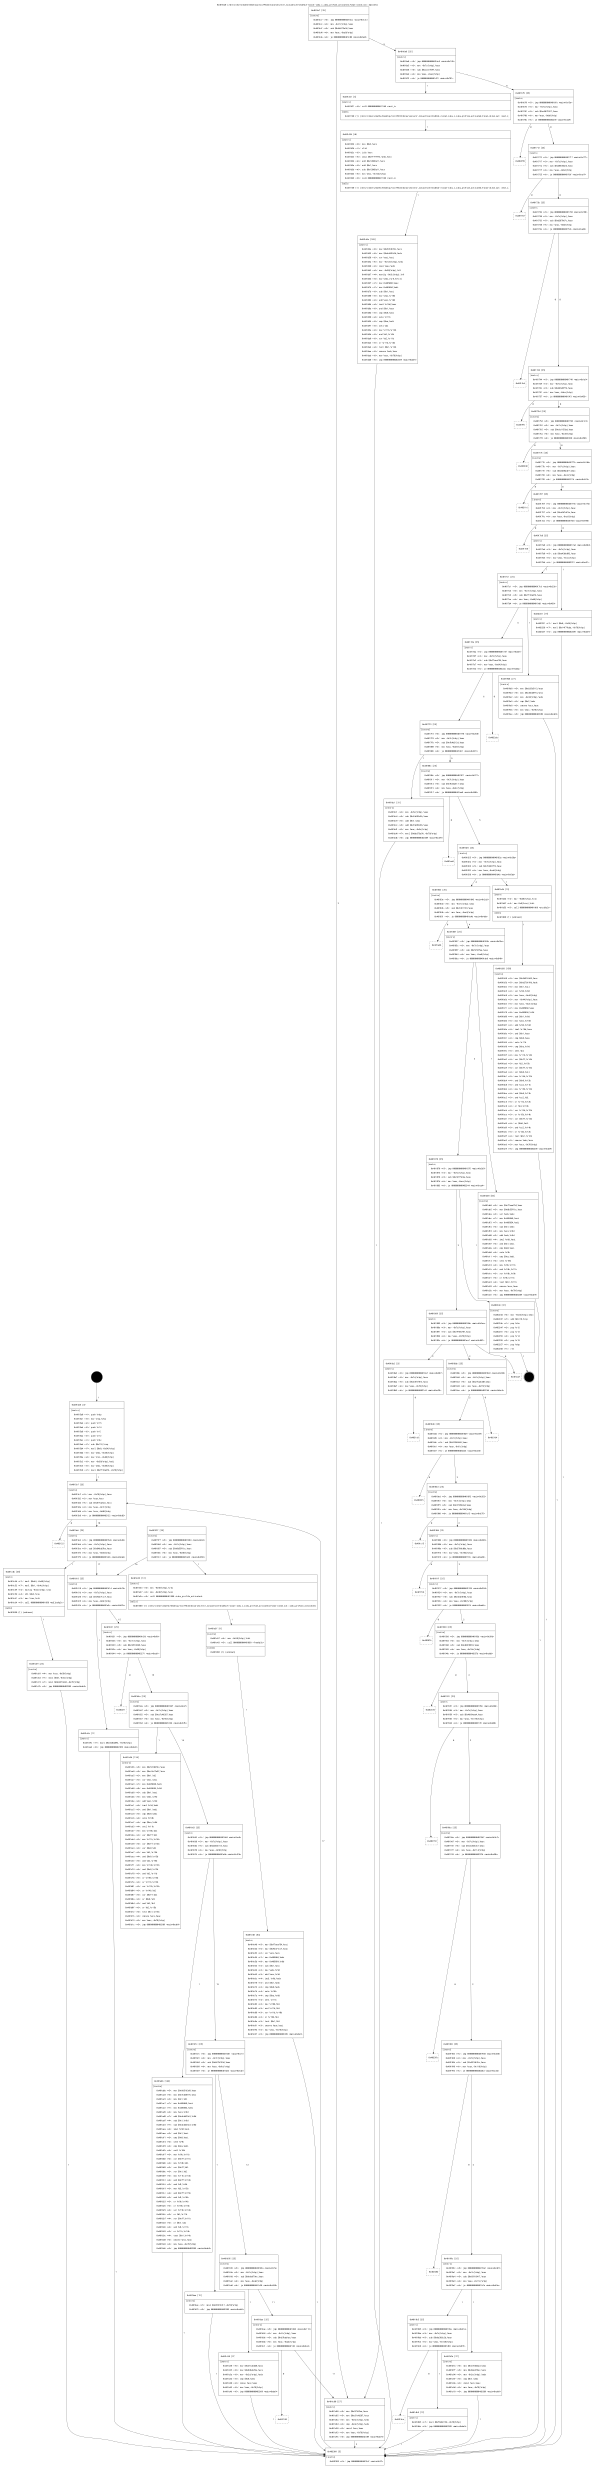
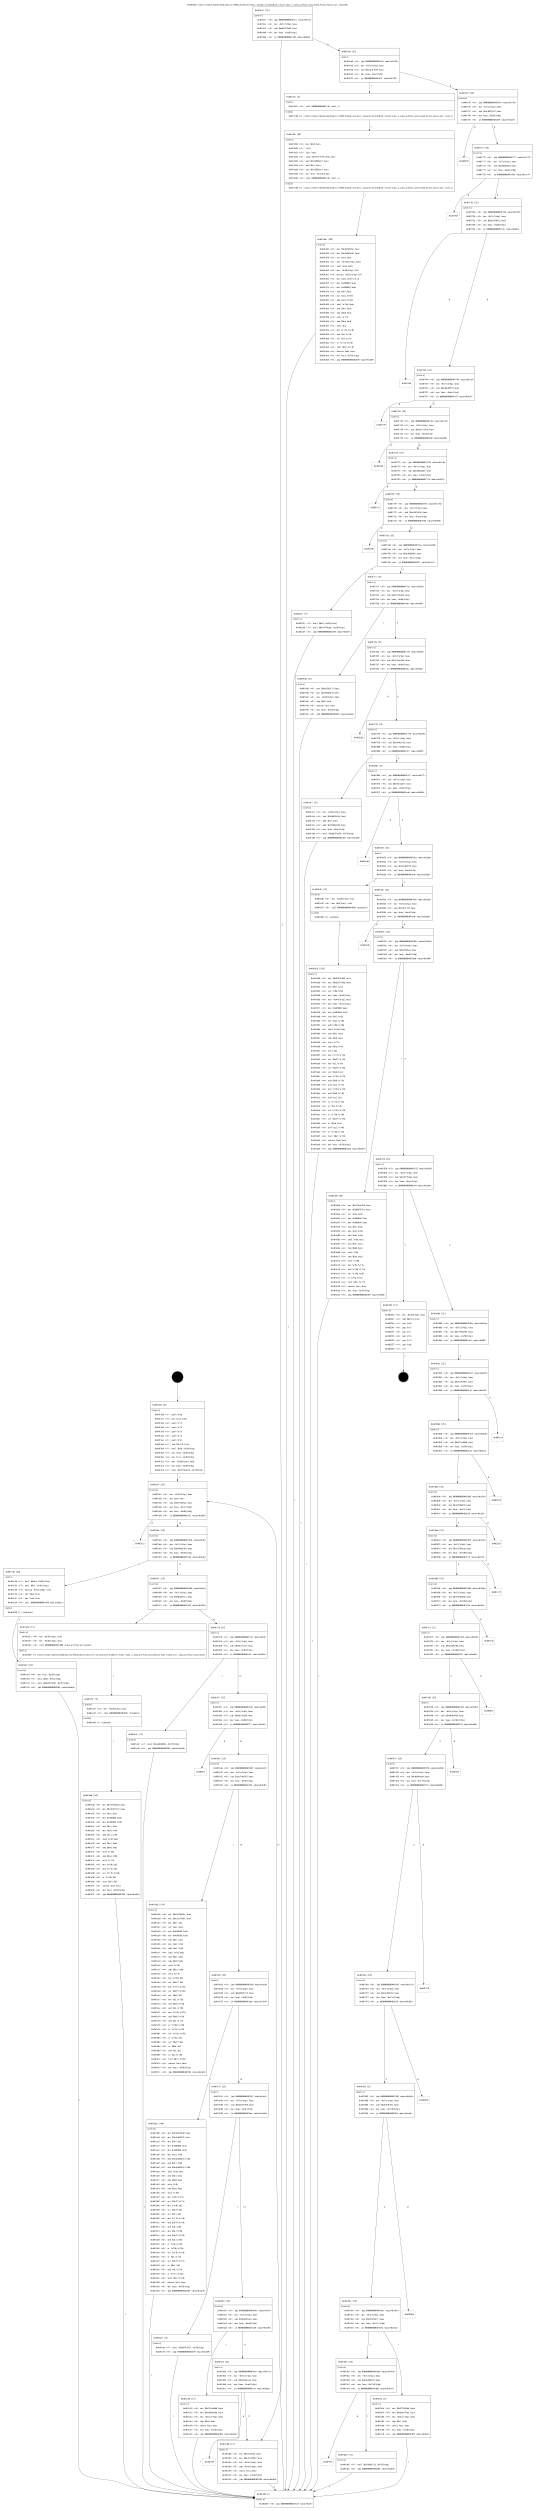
(466, 1351) -> (459, 1407)
(515, 1377) -> none
(97, 1567) -> (178, 1567)
(380, 1619) -> (305, 1665)
